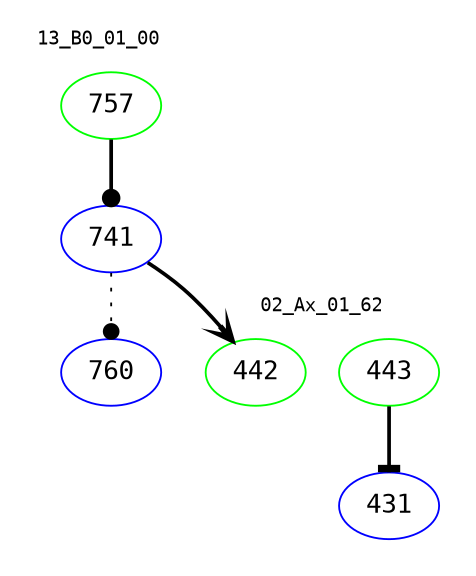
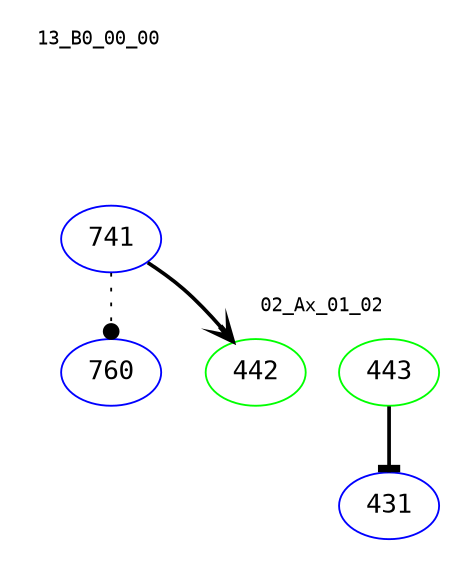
(99, 40) -> (99, 40)
(111, 106) -> none
(322, 307) -> (322, 307)
